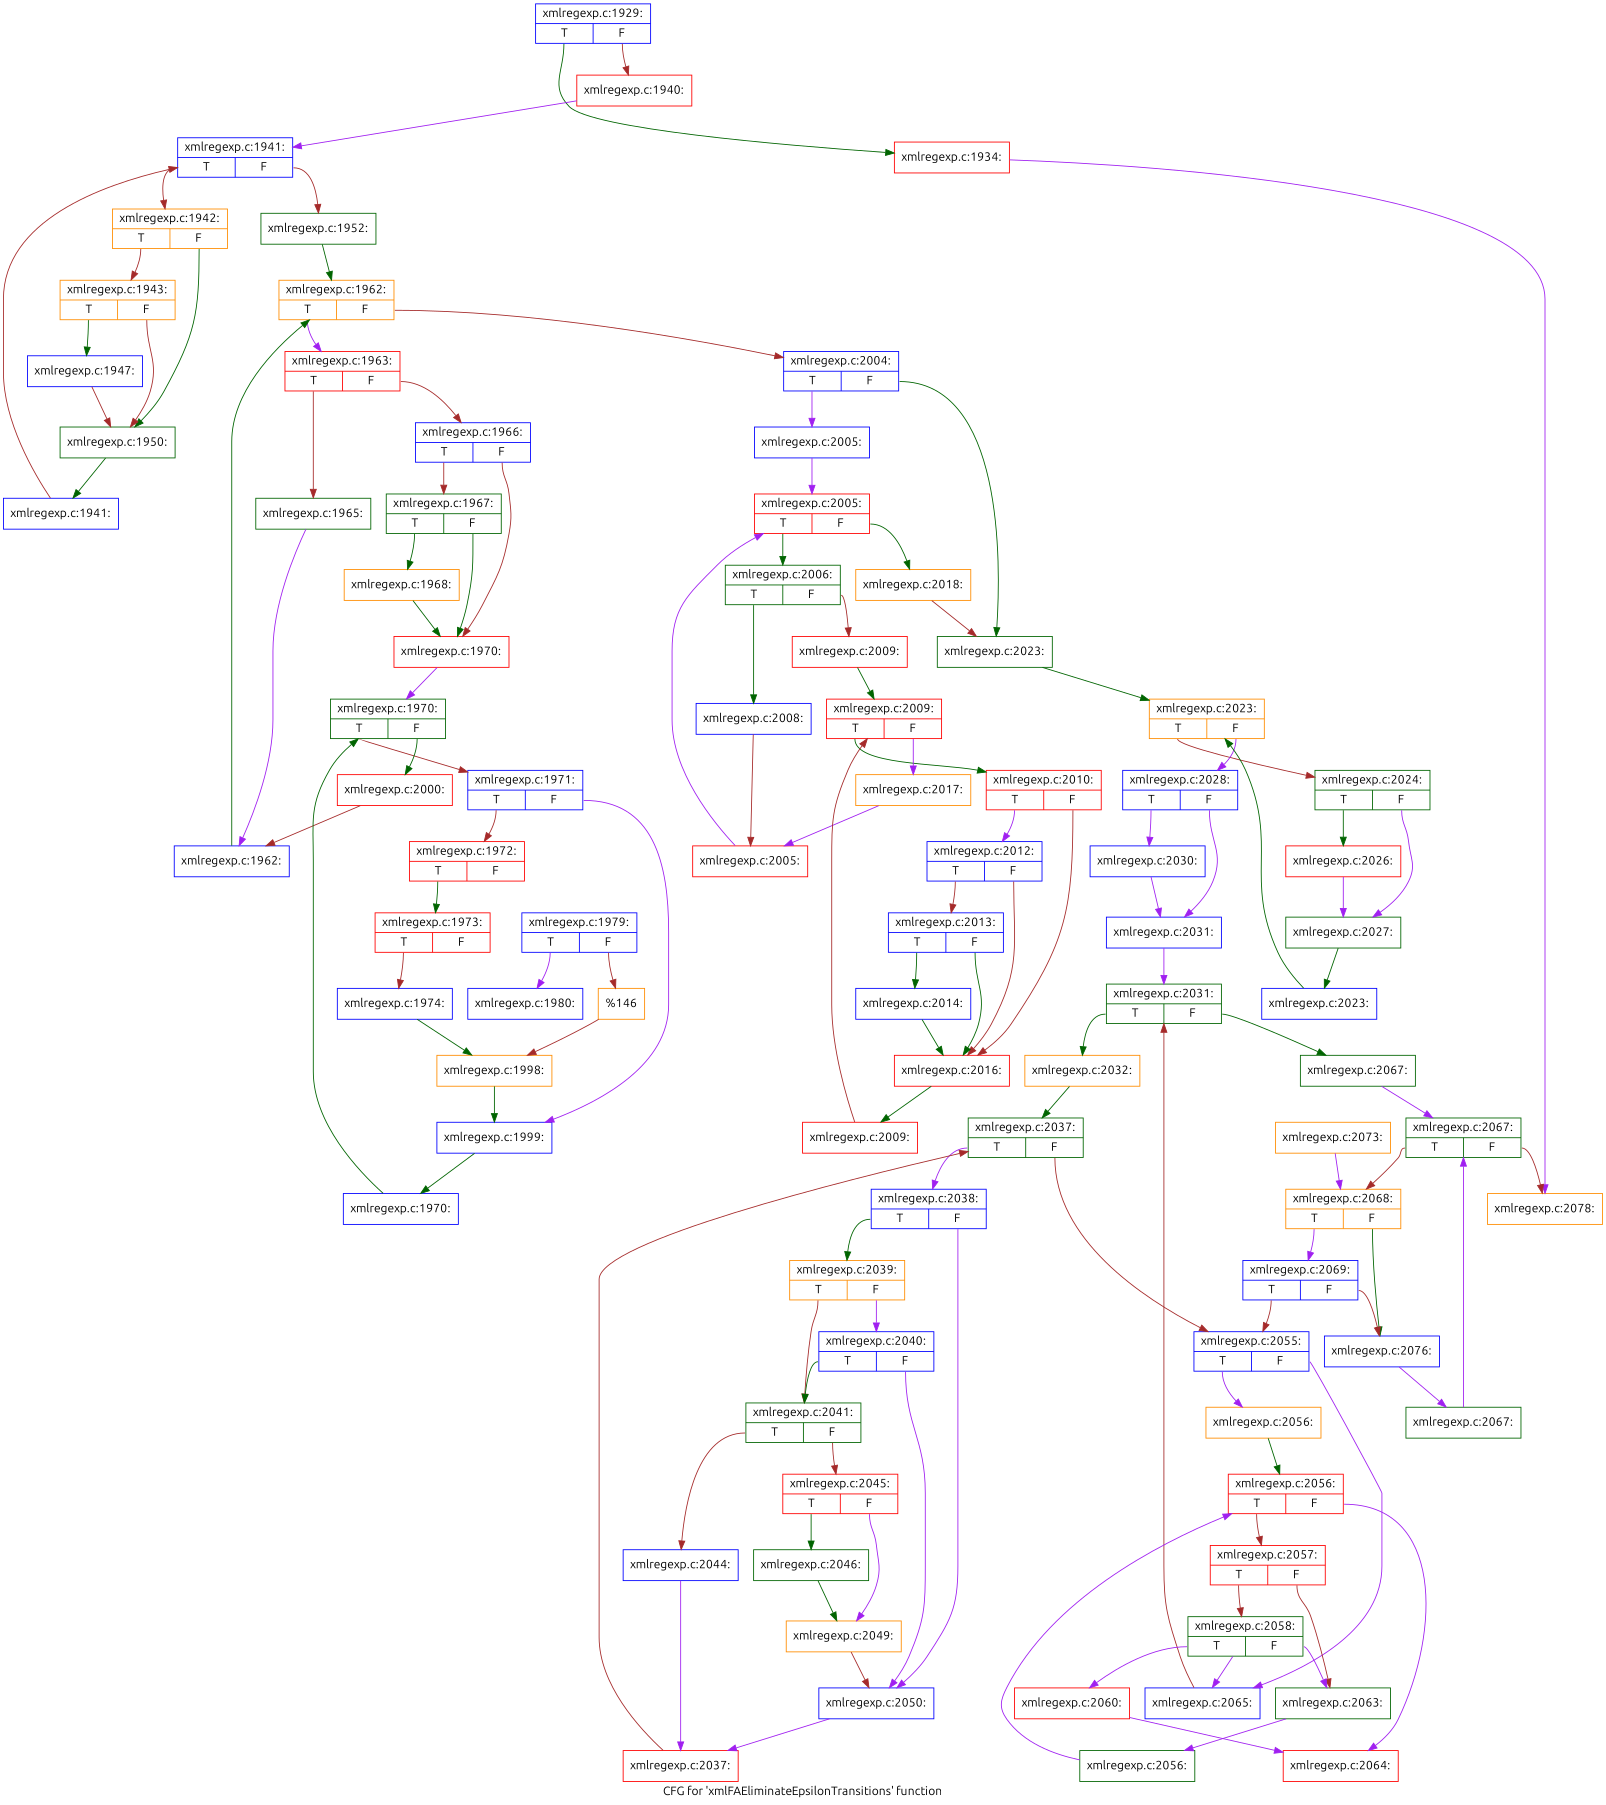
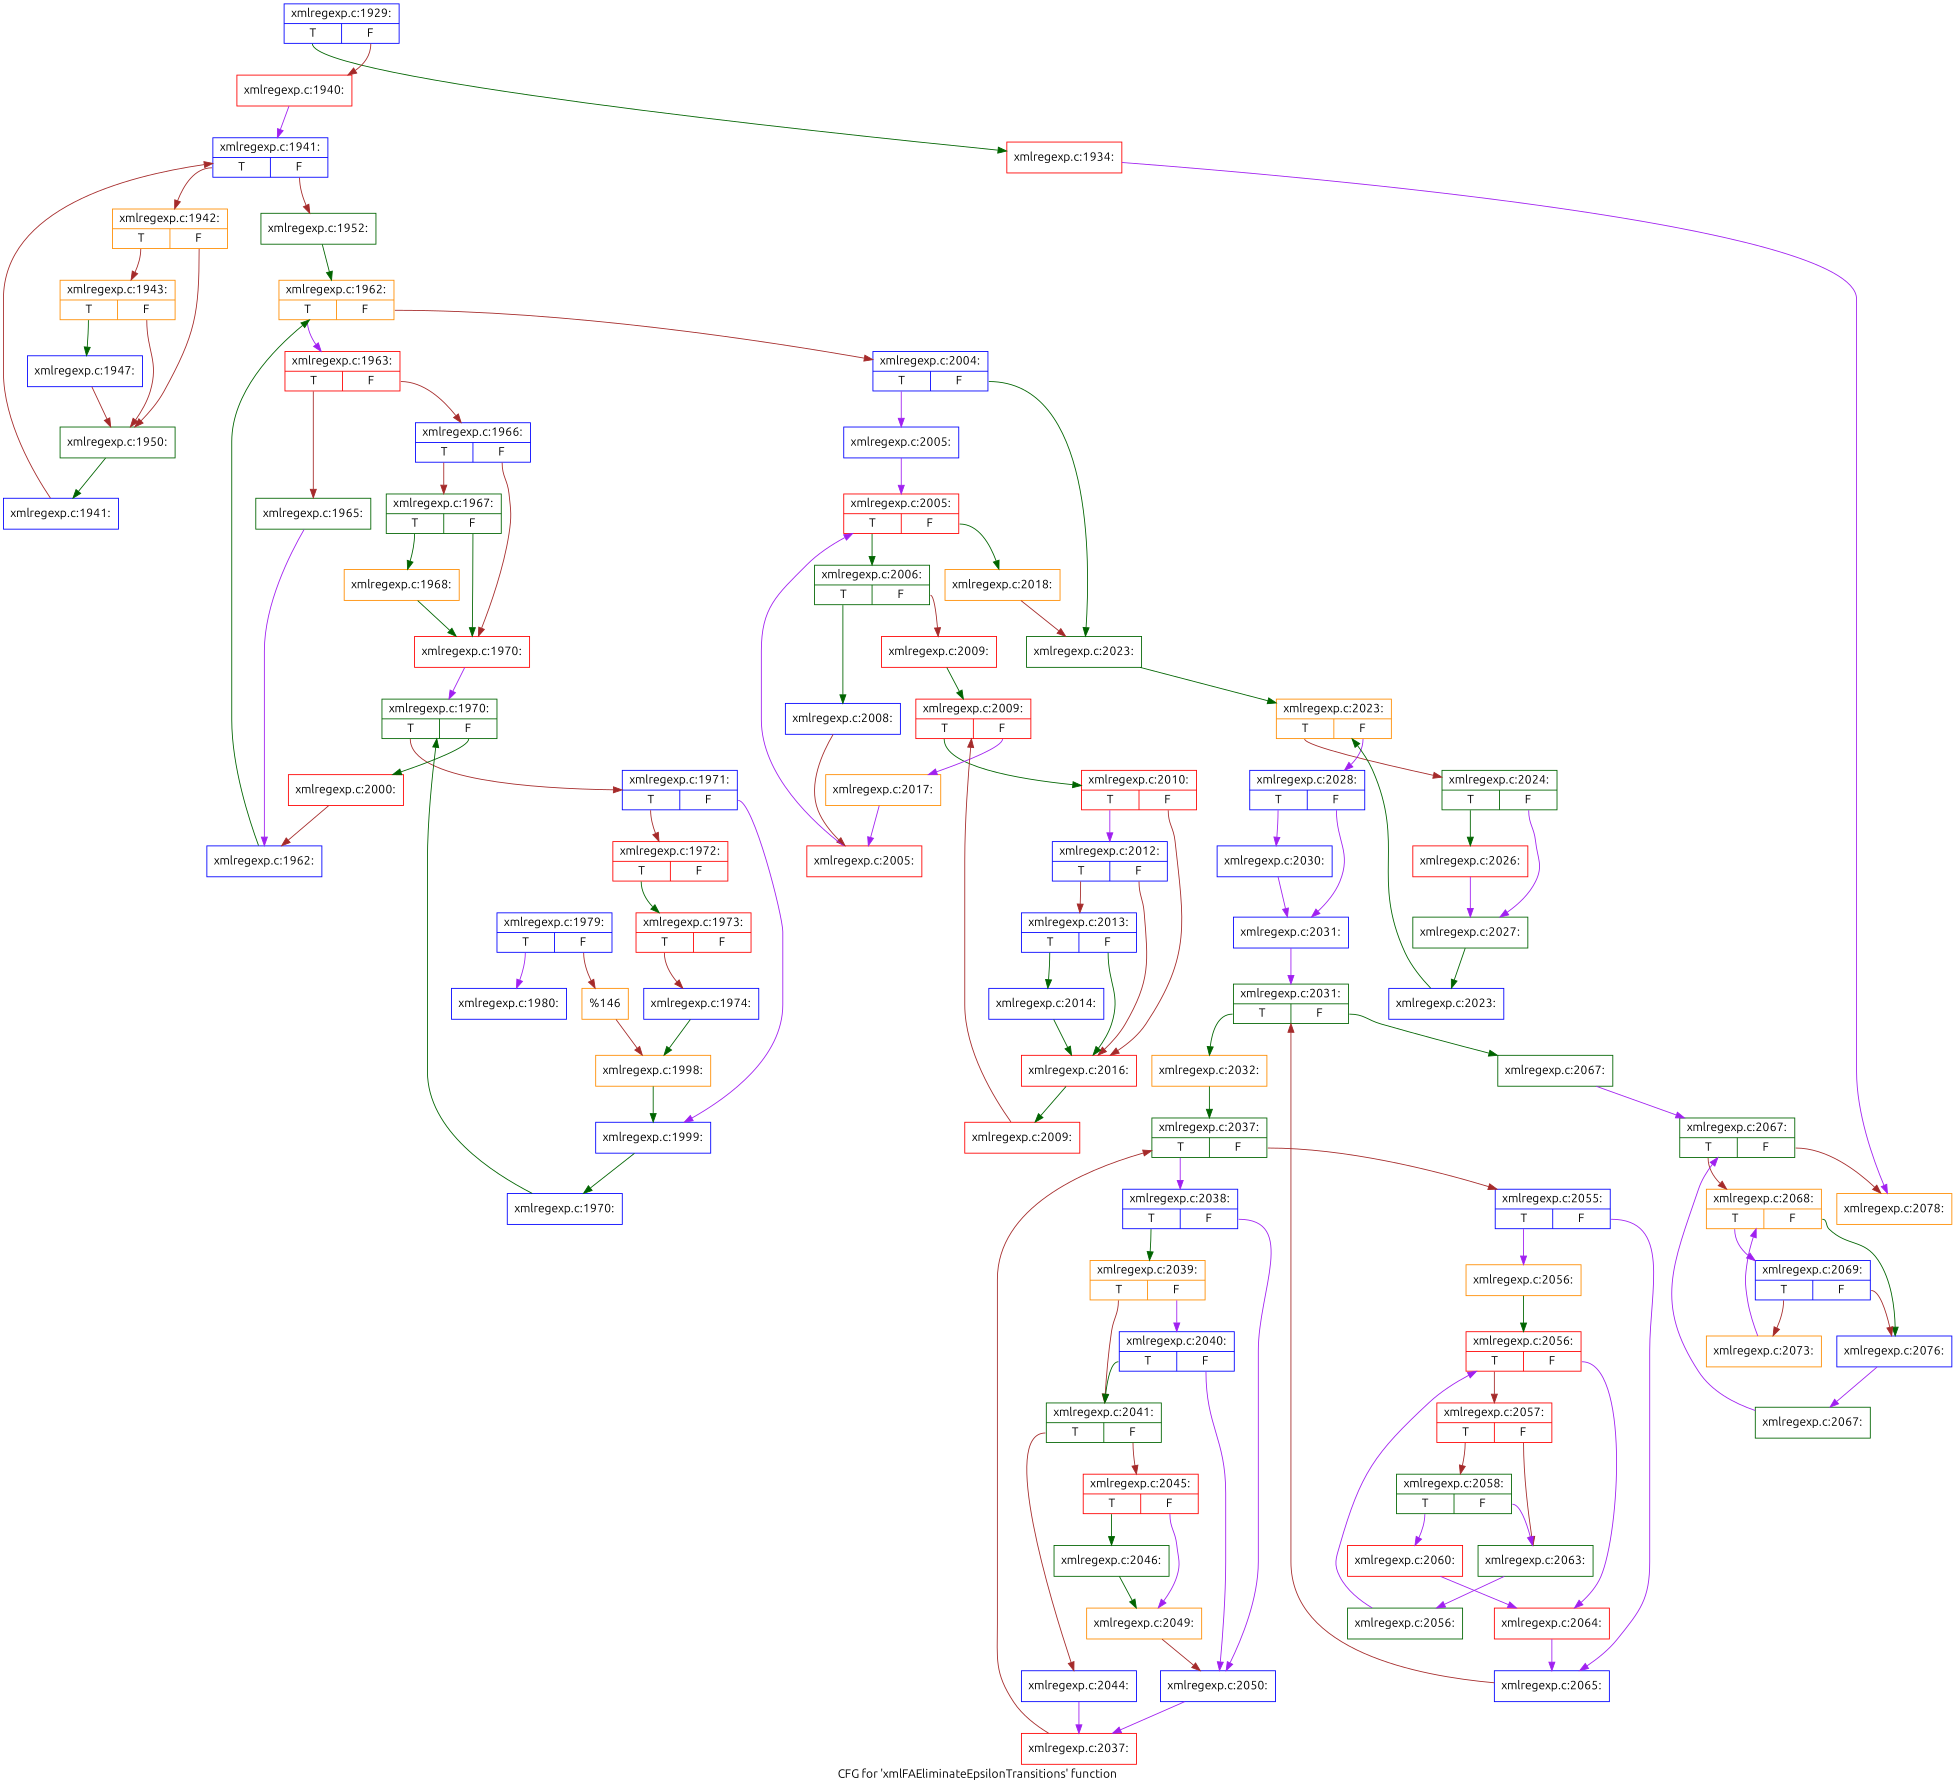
(188, 341) -> (188, 341)
(1270, 1312) -> (1782, 1314)
(1225, 1668) -> (1552, 1651)
